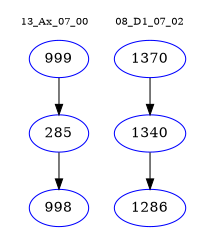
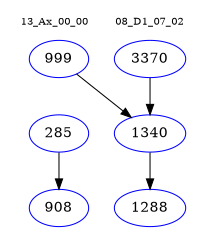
(55, 22) -> (55, 22)
(150, 59) -> (150, 59)
(59, 91) -> (90, 85)
(59, 208) -> (59, 208)
(150, 208) -> (150, 208)
